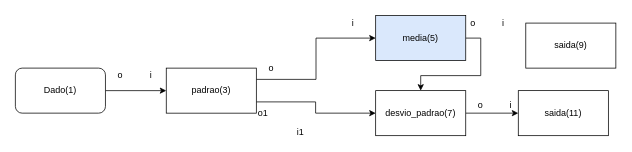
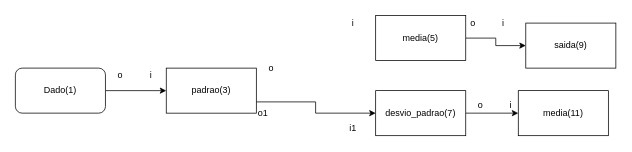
(420, 38) -> (420, 38)
(465, 75) -> (503, 45)
(286, 79) -> none
(563, 113) -> (563, 113)
(300, 132) -> (353, 128)
